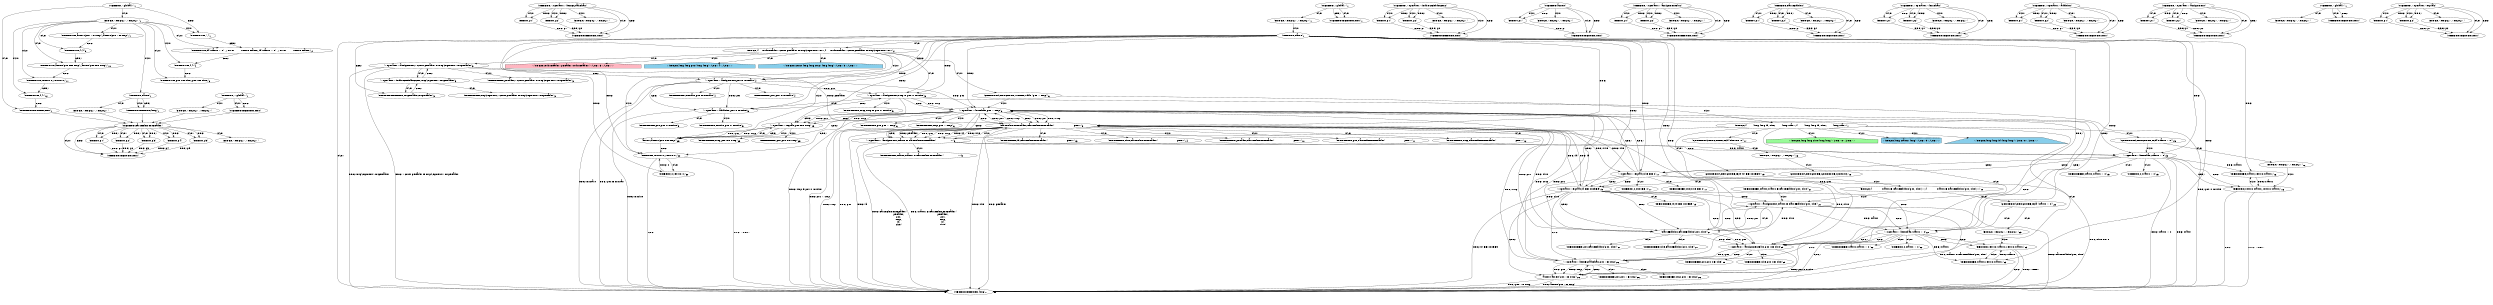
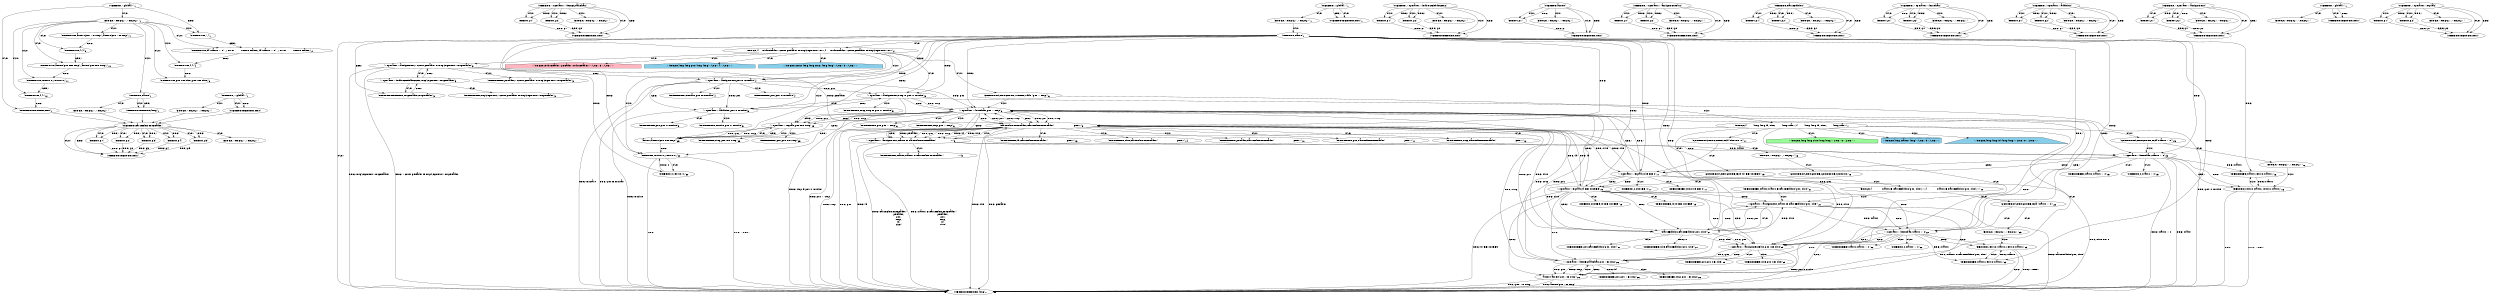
none -> (1691, 162)
none -> (1600, 204)
(1683, 239) -> (1683, 239)
(1612, 269) -> (1612, 269)
